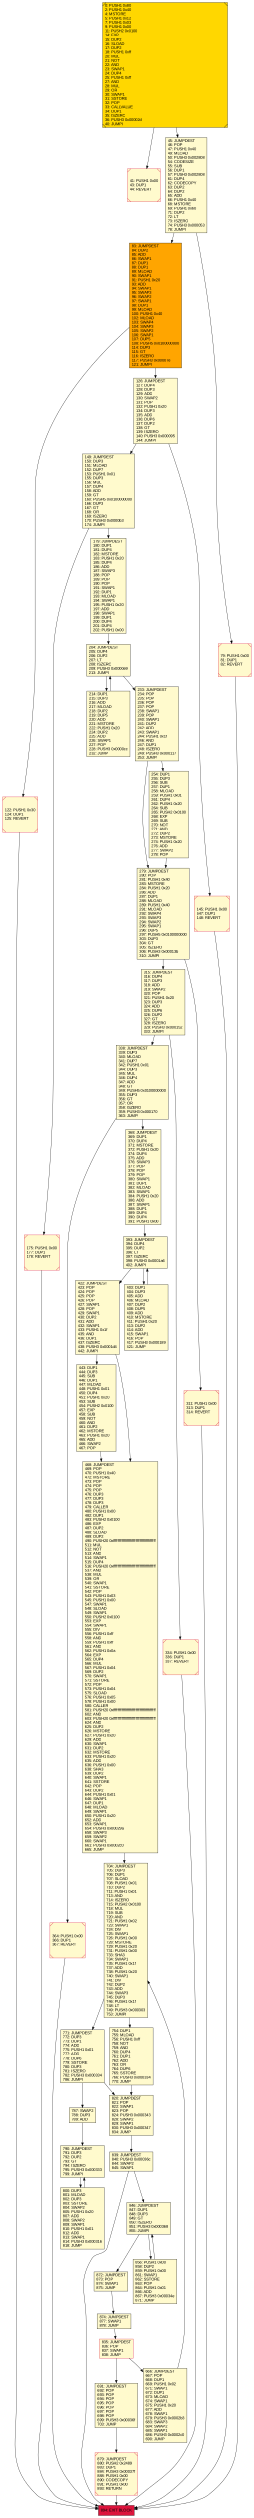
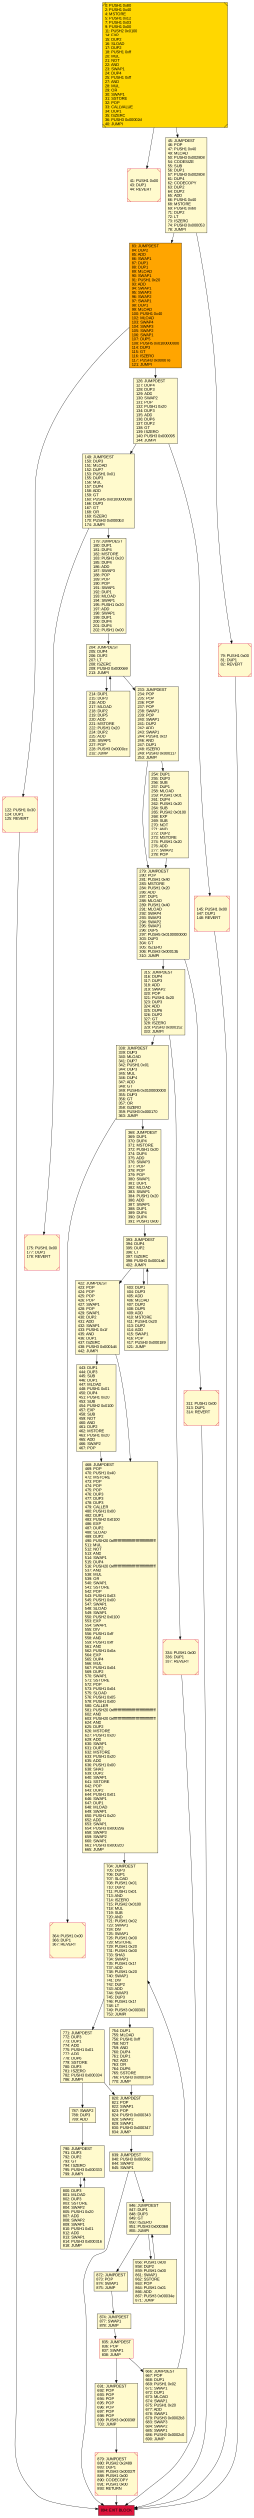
(42, 1907) -> none
(53, 2239) -> none
